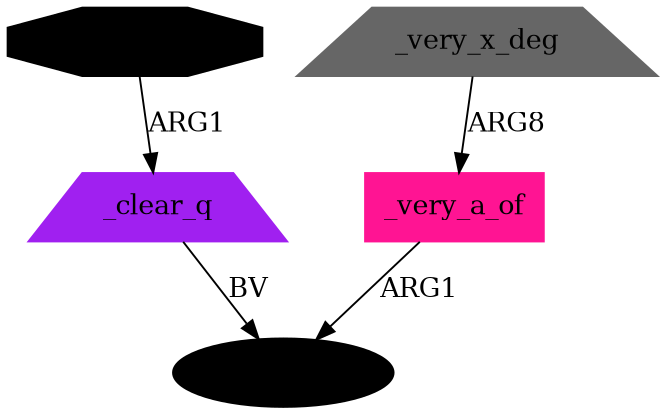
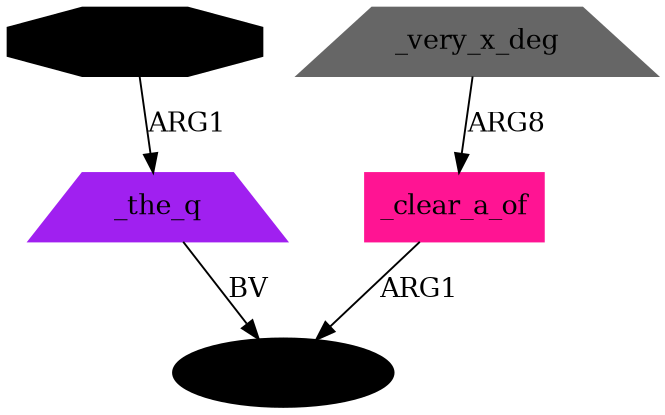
(158, 207) -> (158, 207)
(454, 207) -> (454, 207)
